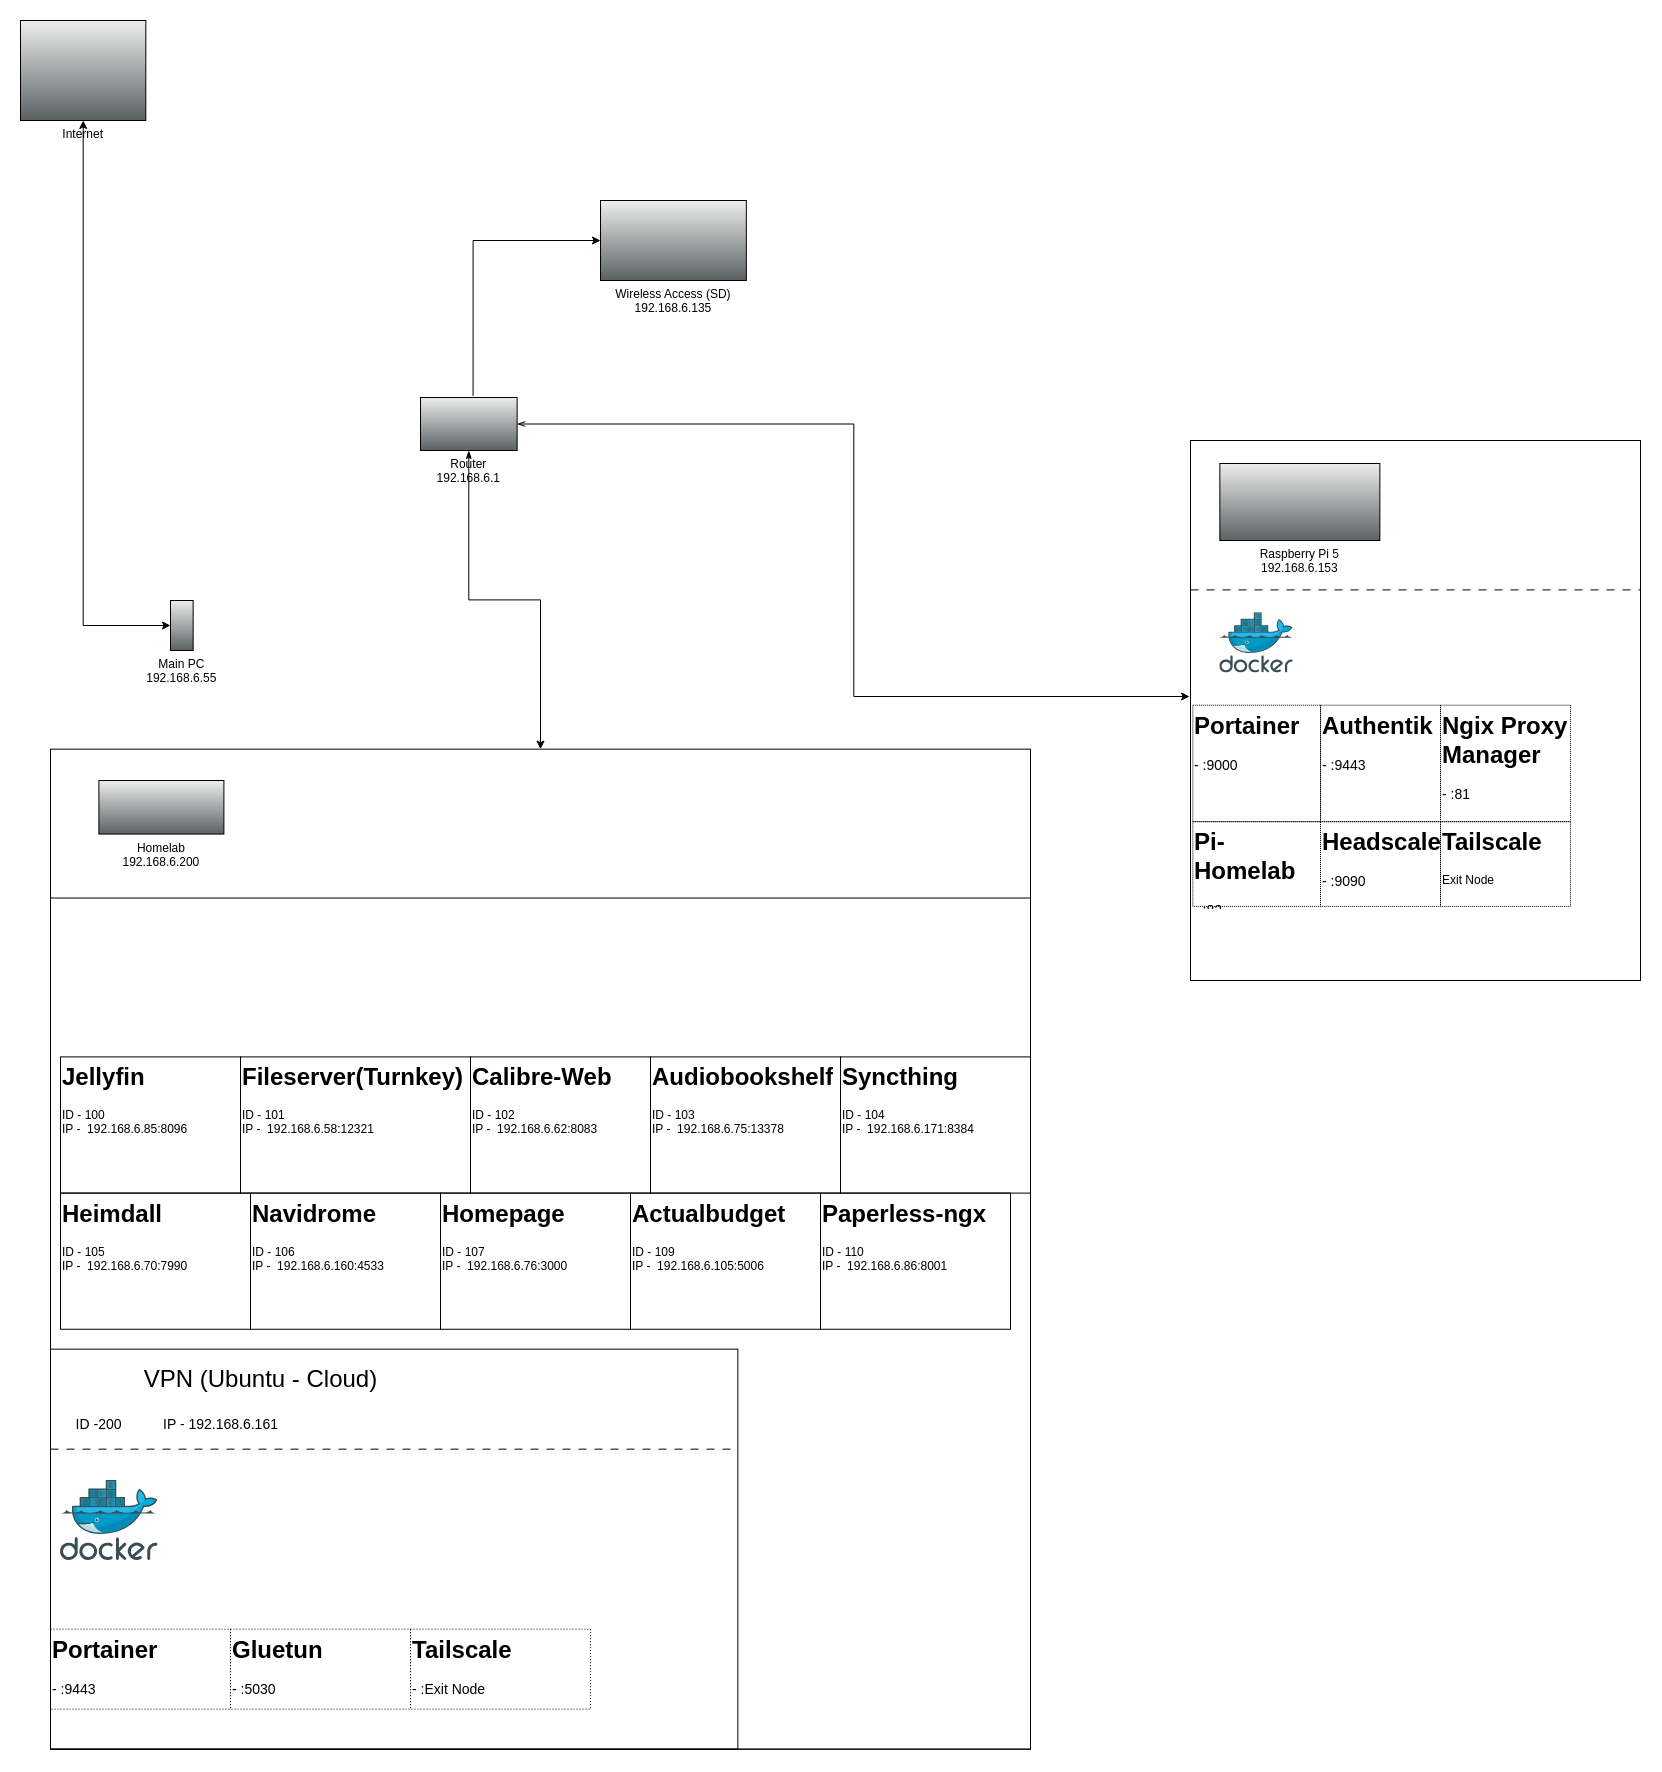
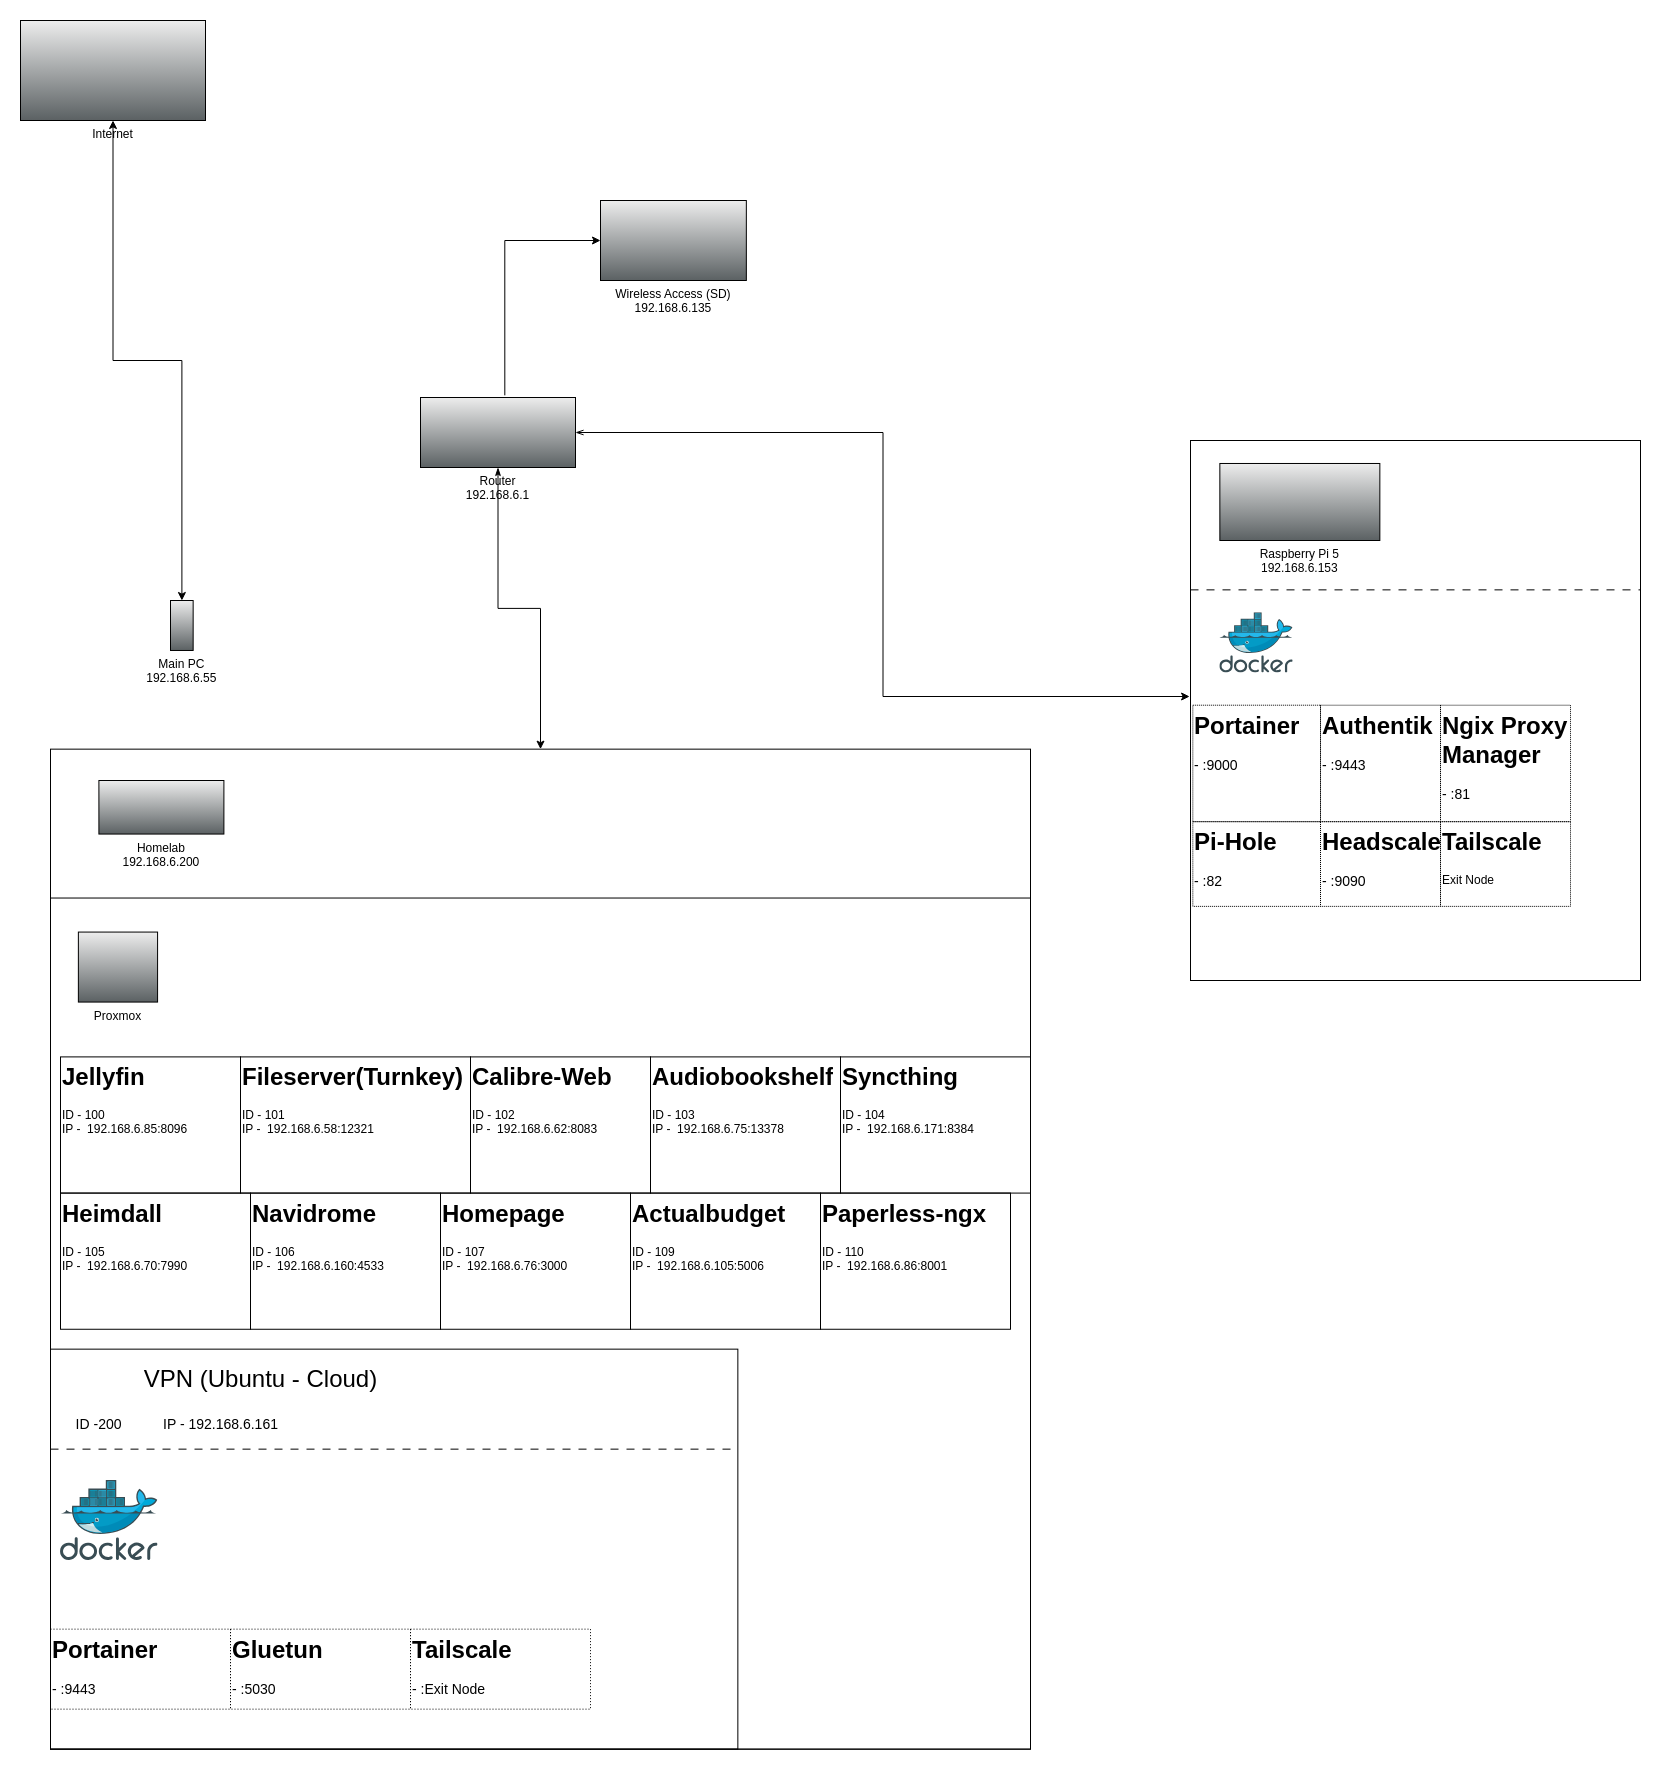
(83, 71) -> (113, 71)
(469, 424) -> (498, 433)
(1225, 843) -> (1215, 843)
none -> (118, 967)
